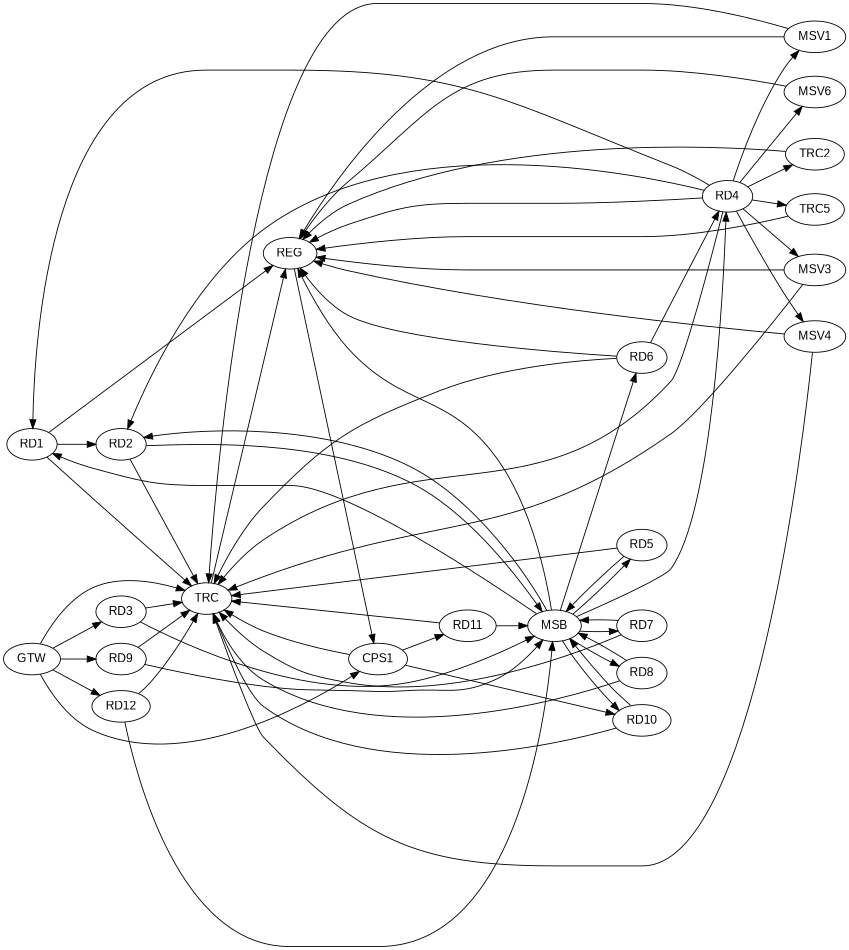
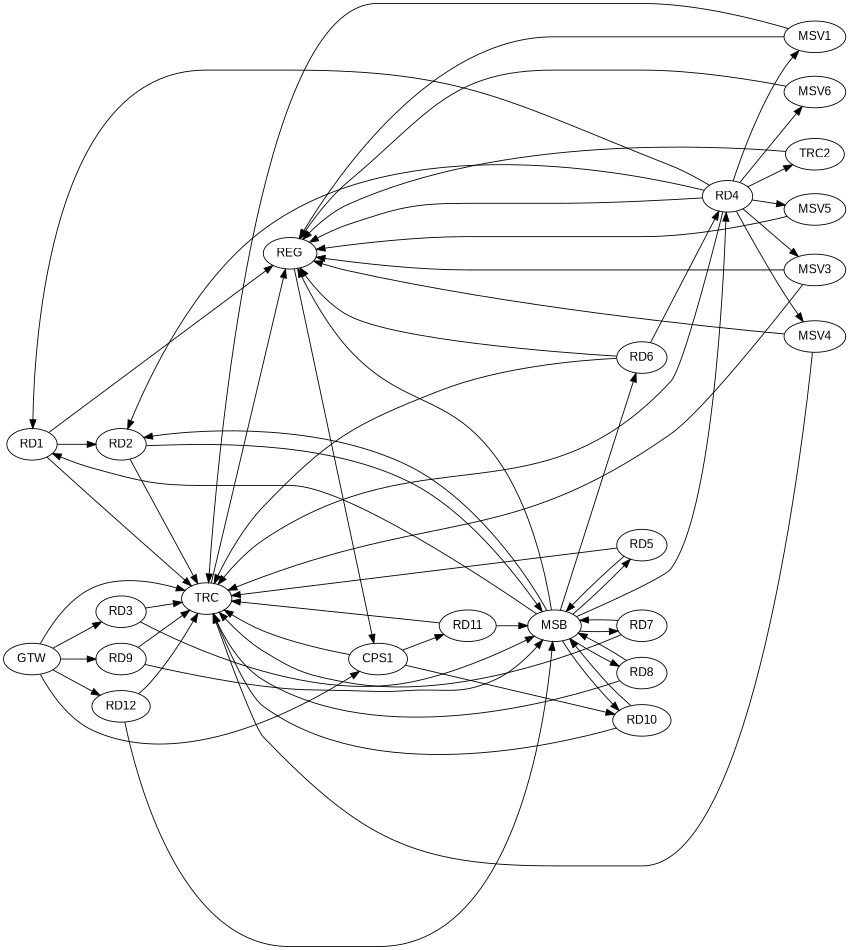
(815, 209) -> (815, 209)
